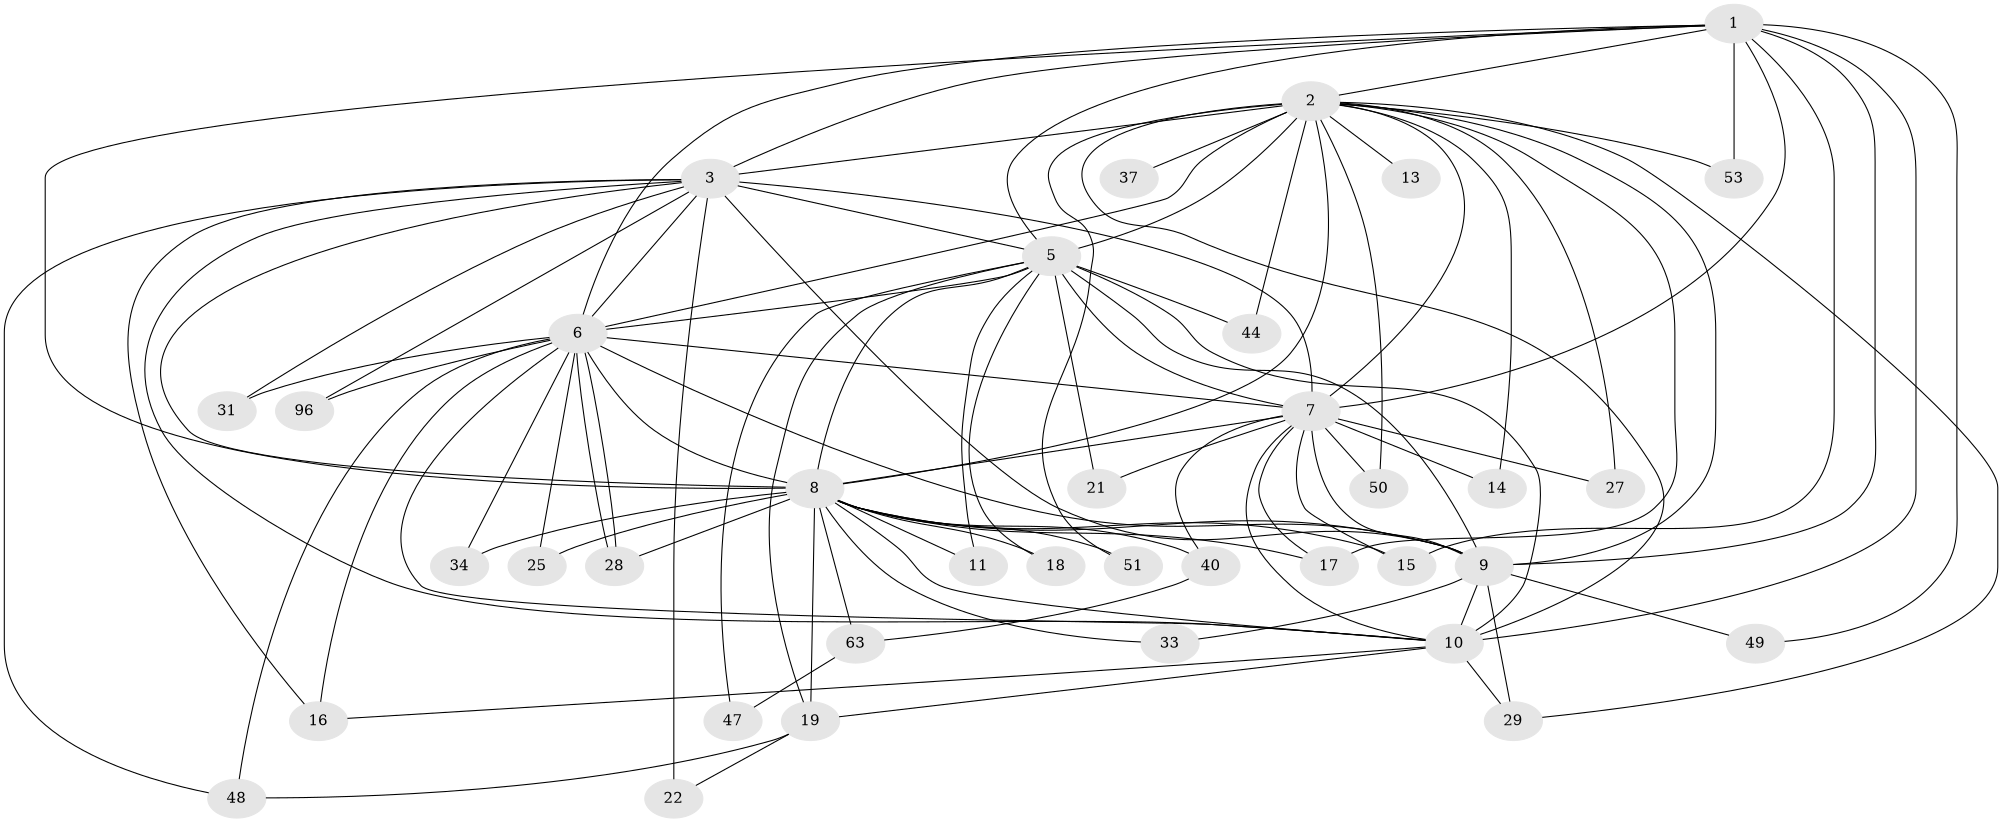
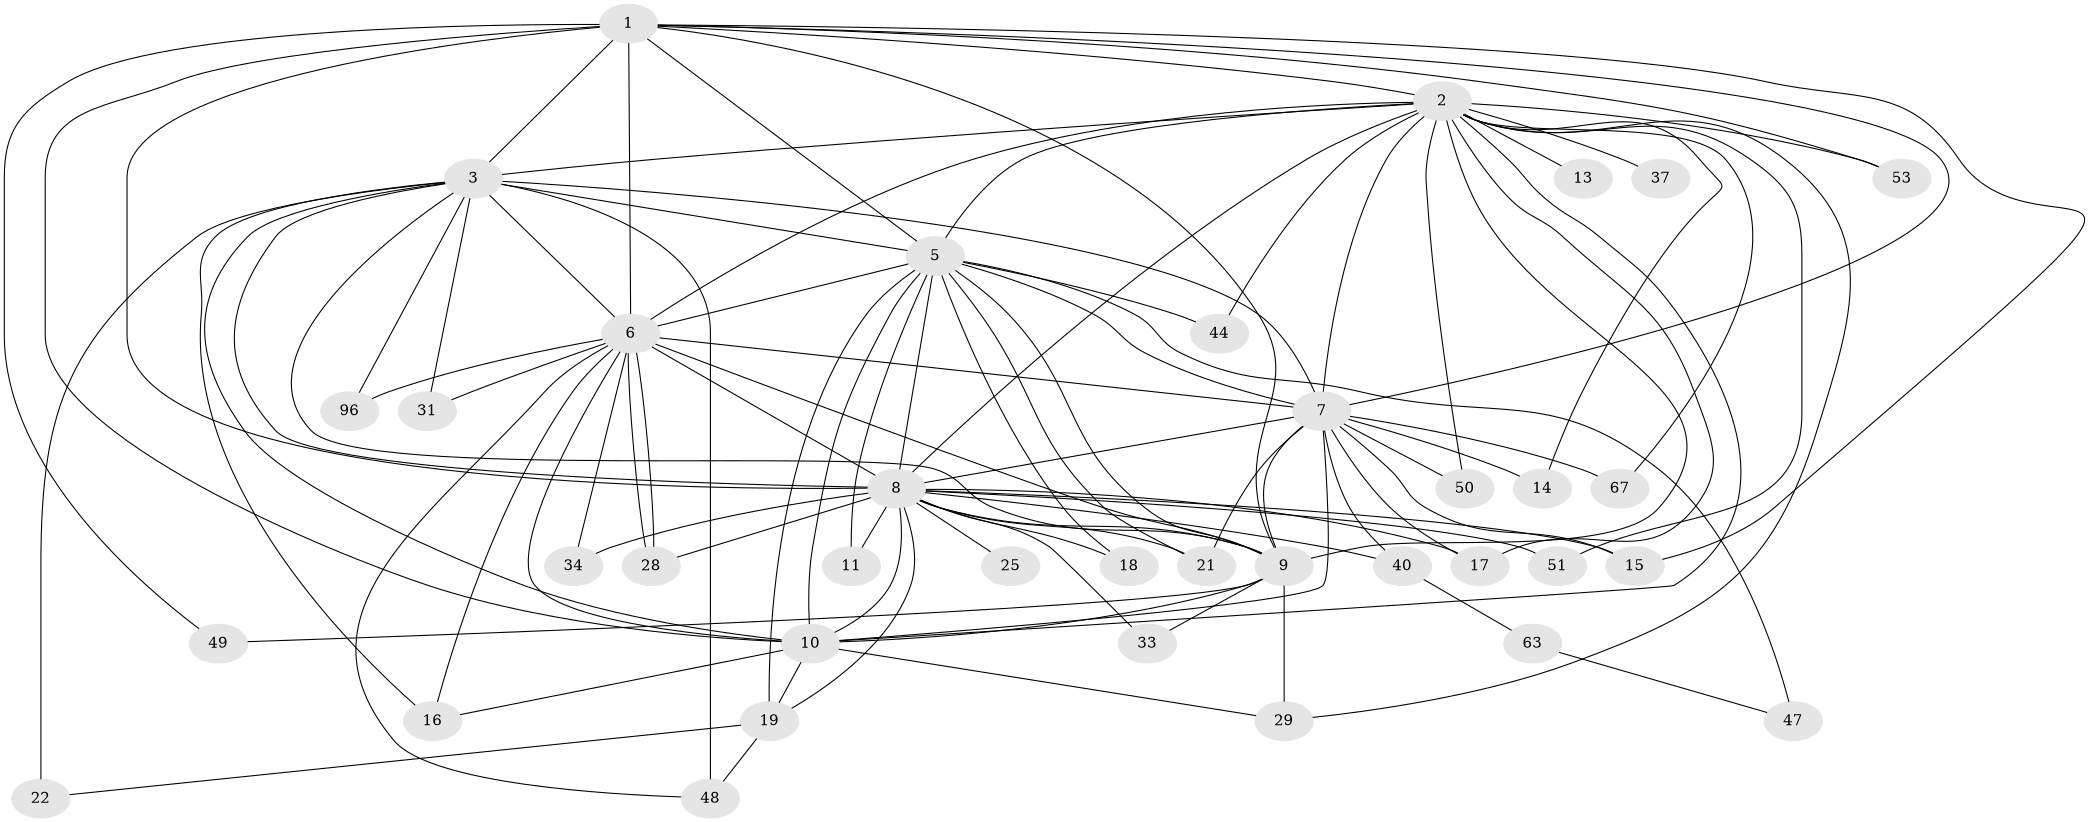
(558, 450) -> none
(1616, 489) -> (1620, 489)
(835, 566) -> (1052, 526)
